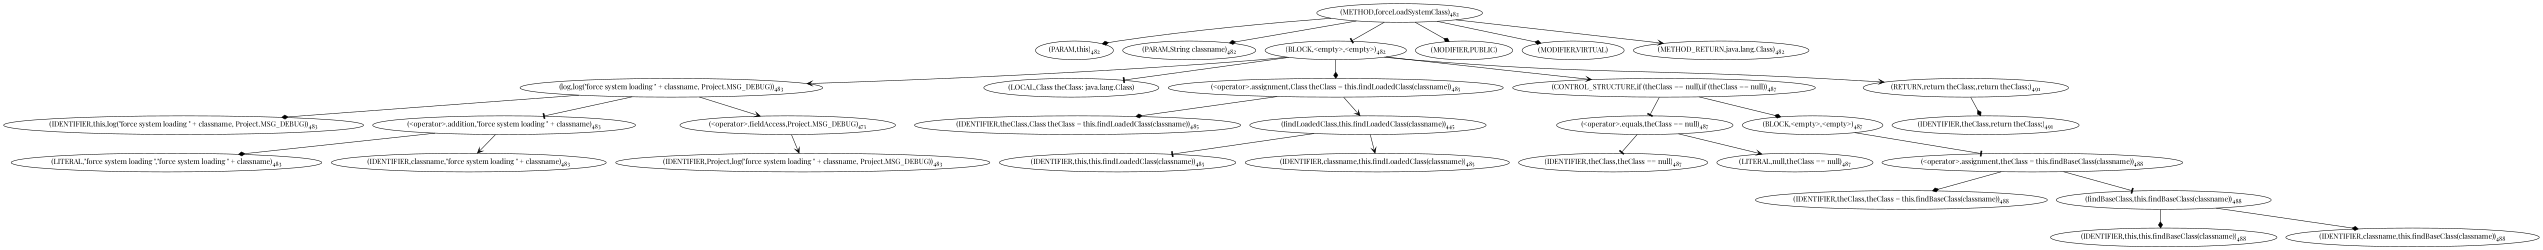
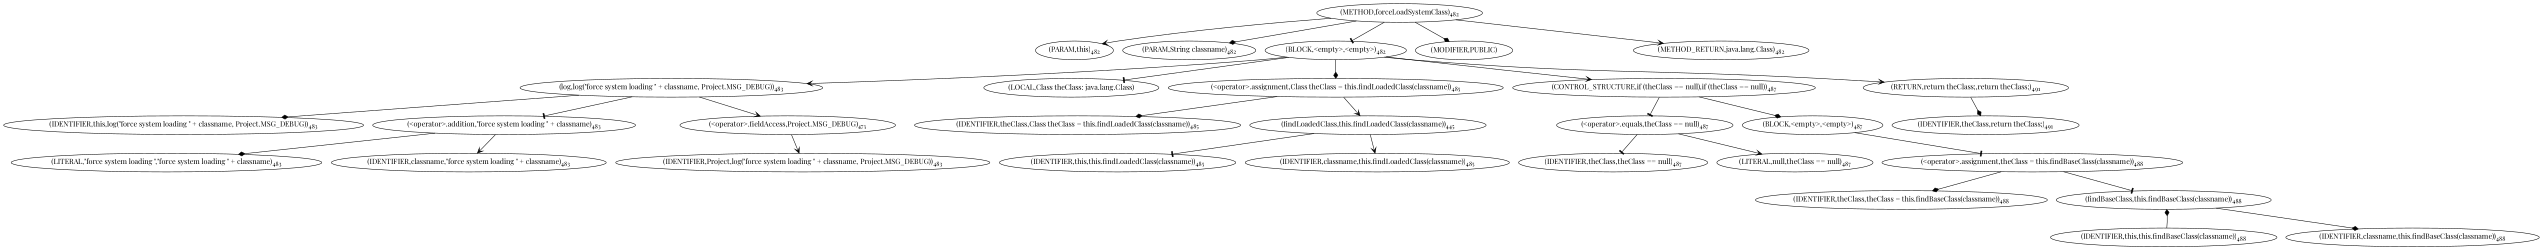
(1219, 28) -> (1219, 28)
(1573, 50) -> none
(2160, 216) -> (2167, 222)
